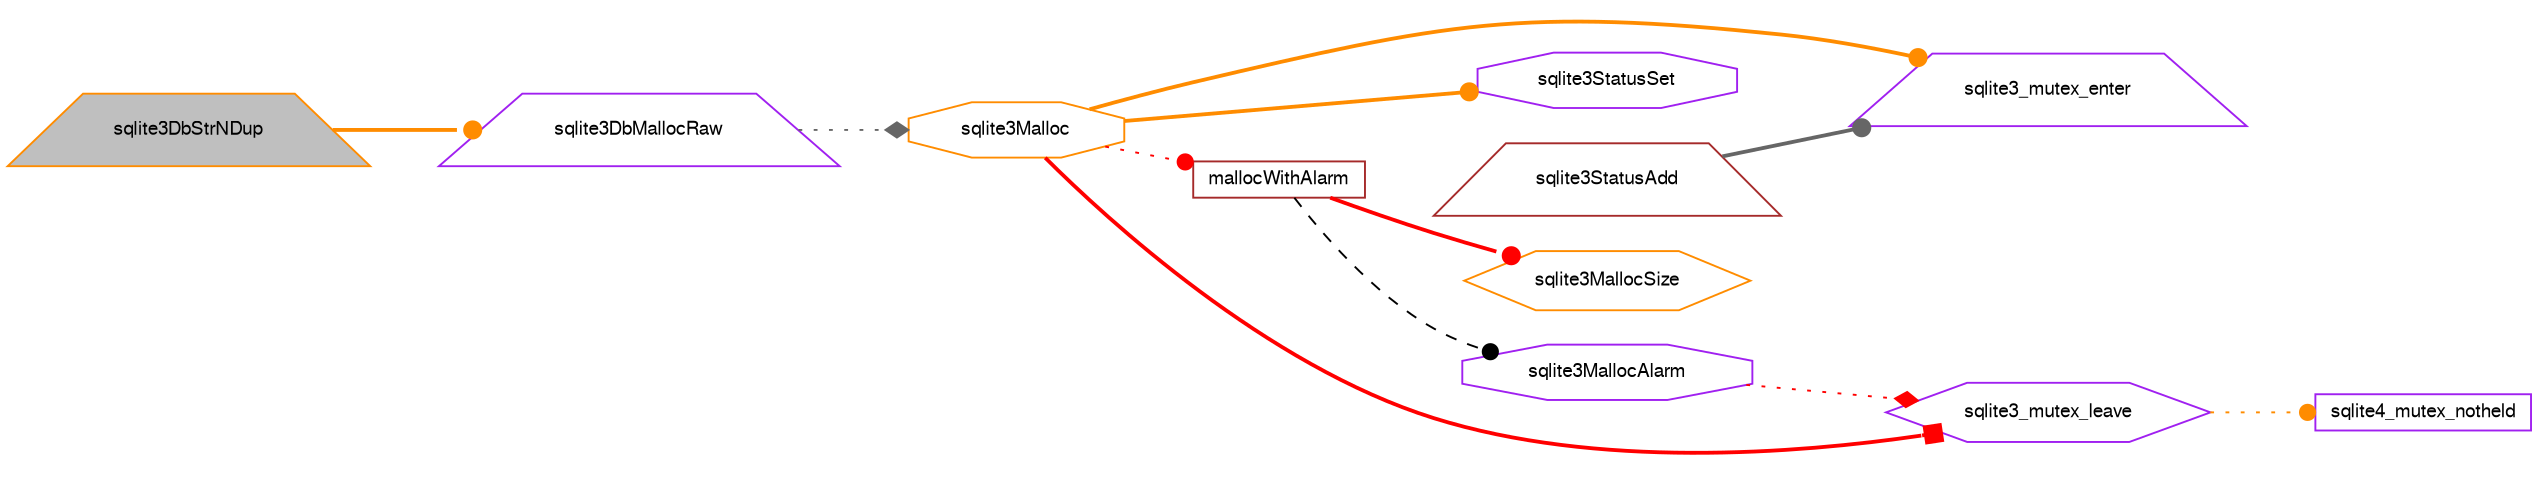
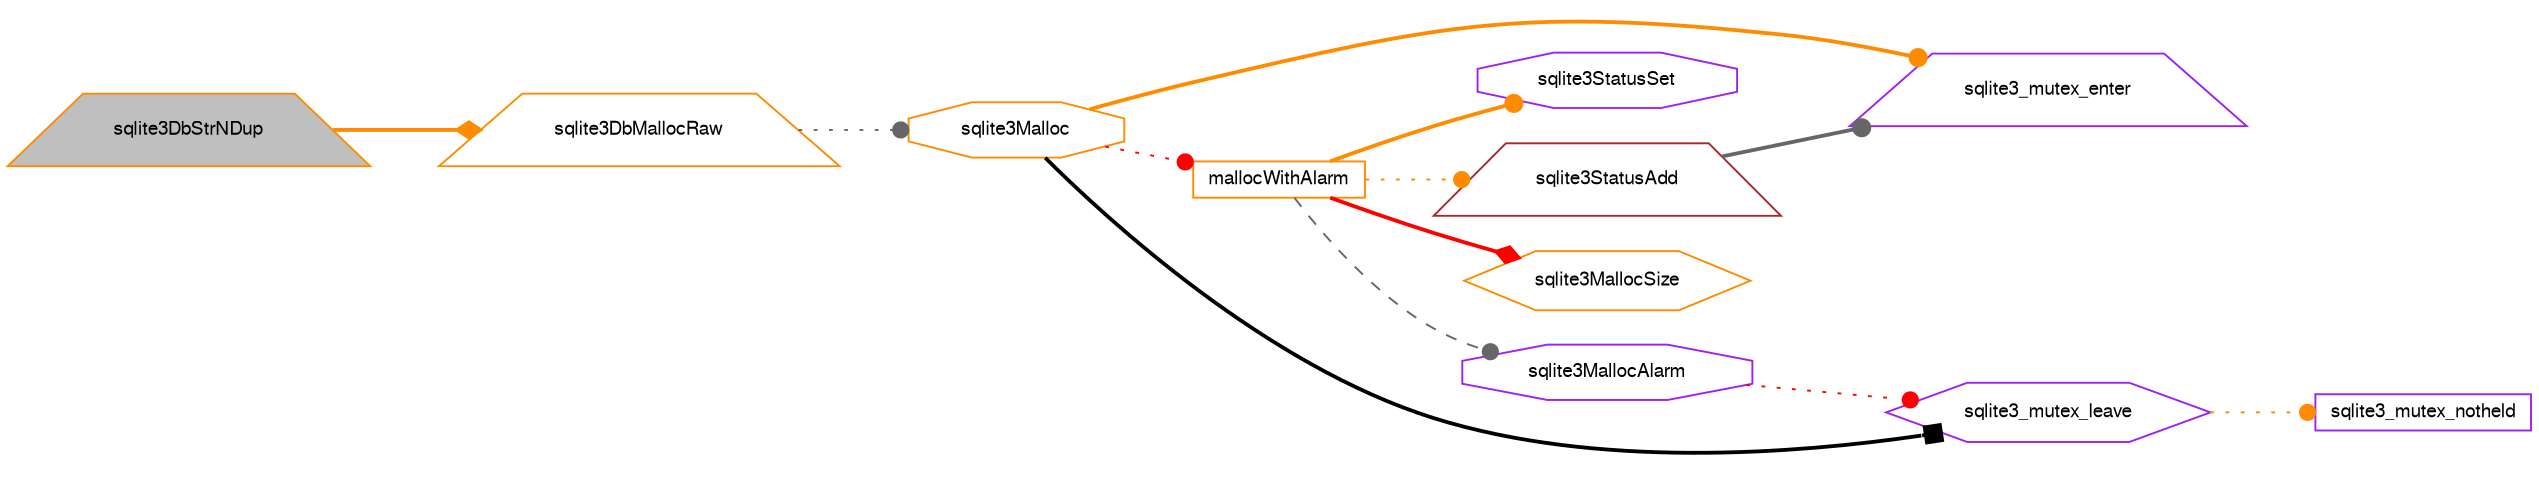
(1293, 107) -> (1417, 131)
(395, 130) -> (395, 130)
(639, 130) -> (639, 130)
(846, 130) -> (846, 130)
(1279, 180) -> (1279, 180)
none -> (1409, 180)
(1413, 226) -> (1413, 226)
(1378, 288) -> (1378, 288)
(1820, 392) -> (1820, 392)
(2423, 412) -> (2423, 412)
(1443, 421) -> (1443, 421)
